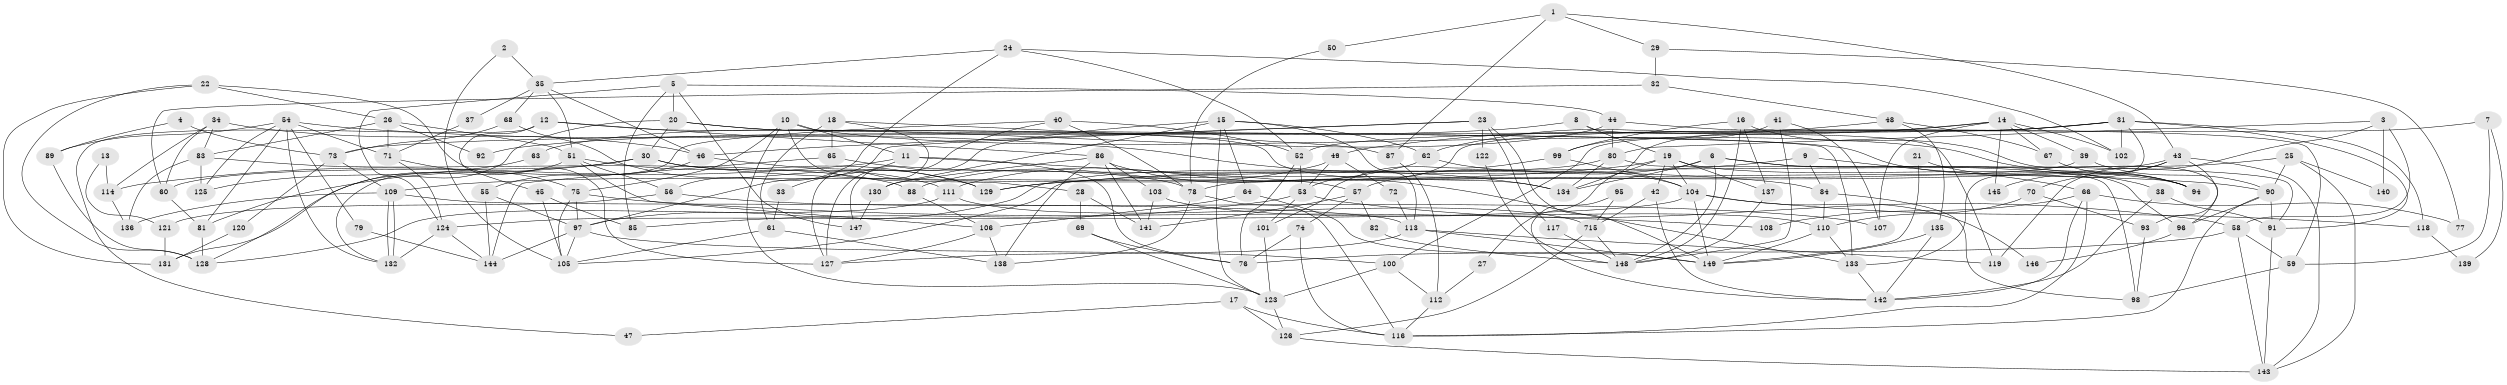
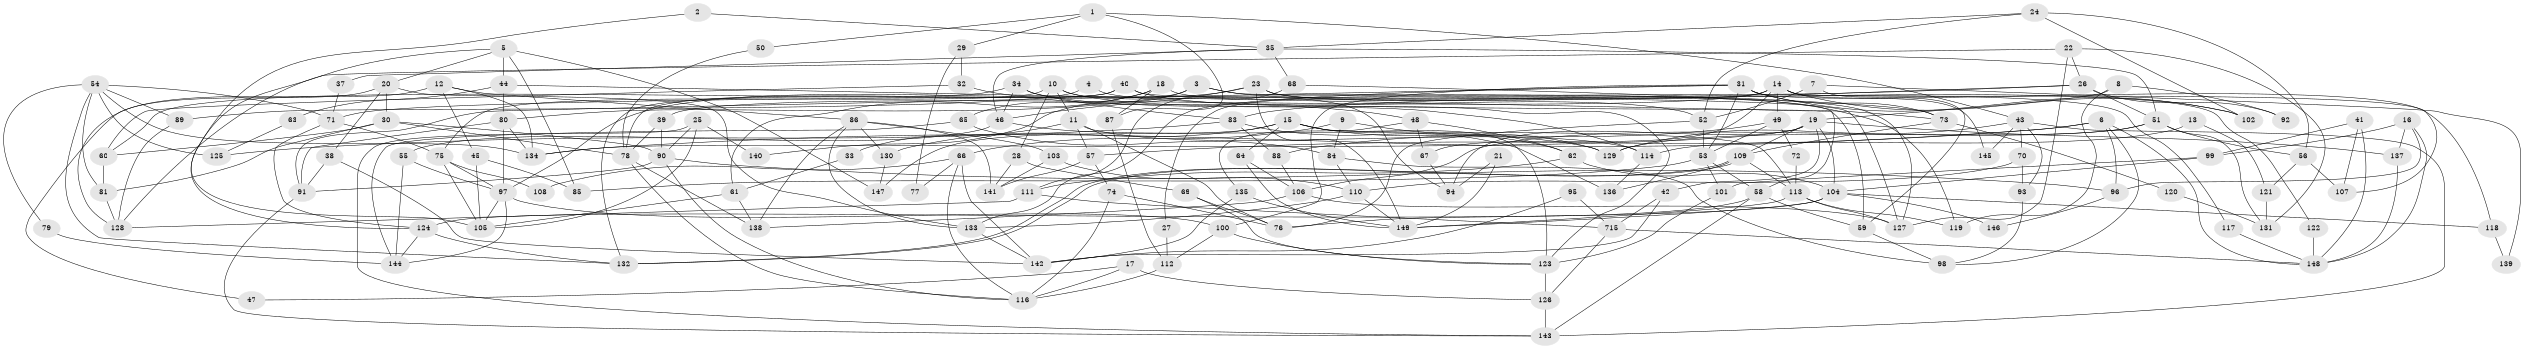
(1374, 228) -> none
